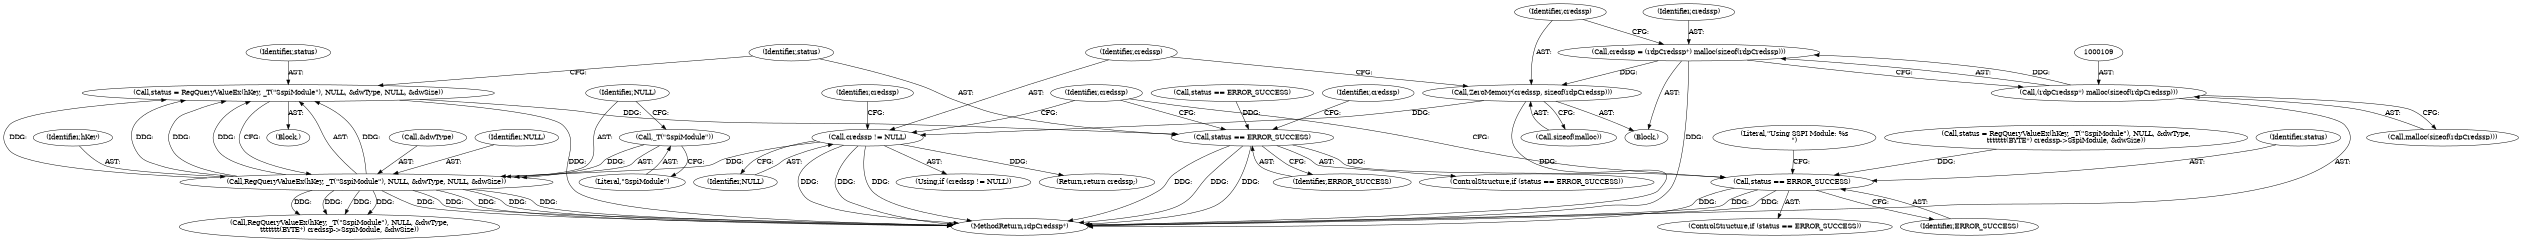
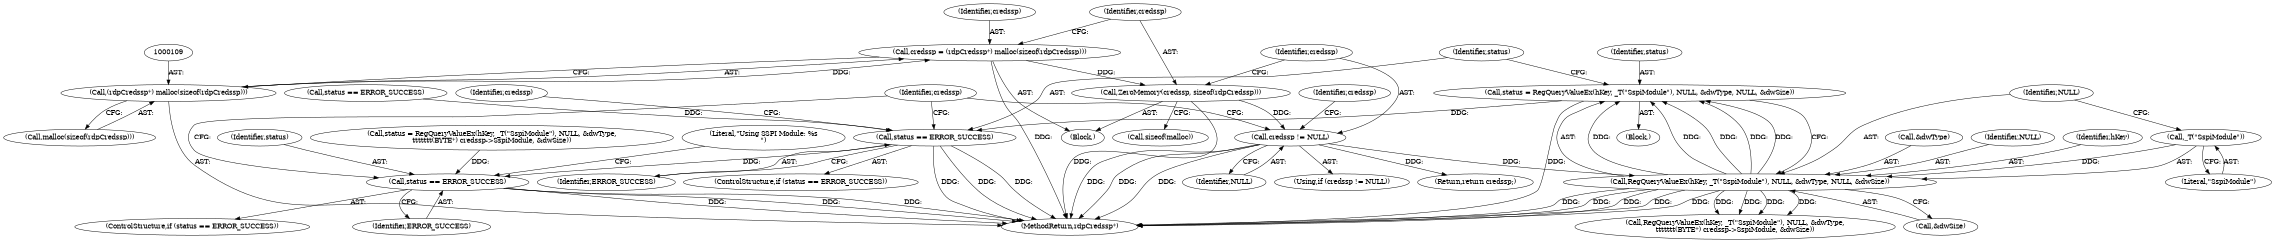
(1536, 121) -> none
none -> (1941, 227)
